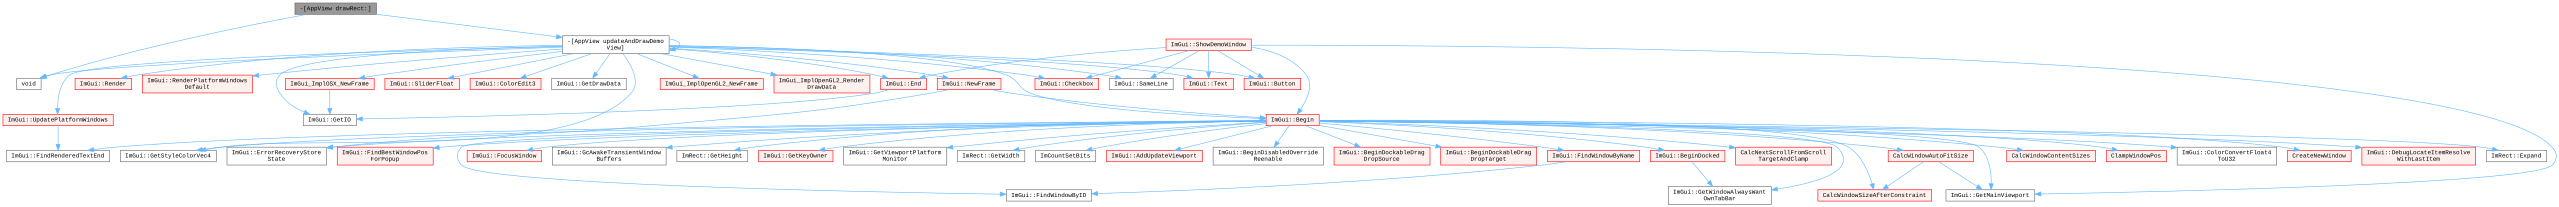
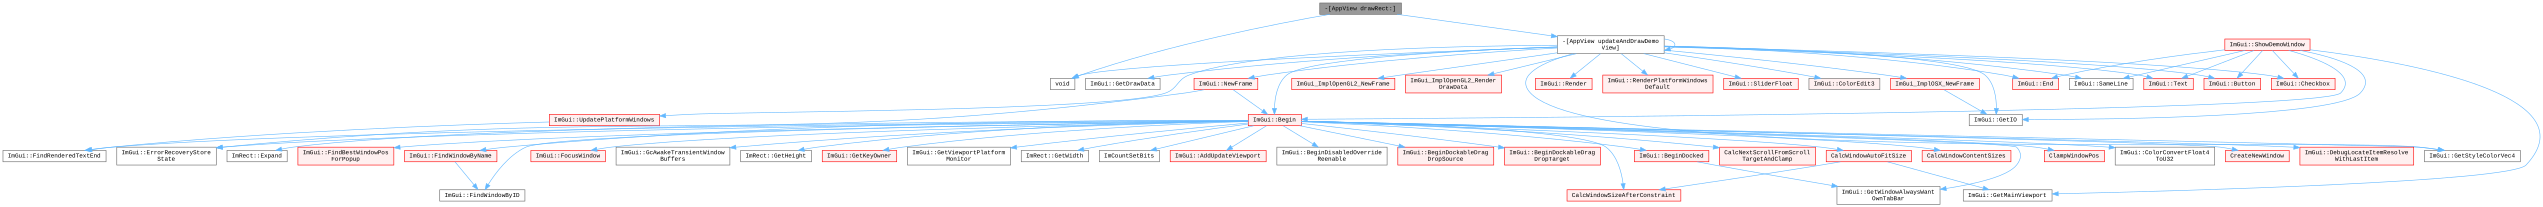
(506, 84) -> (1844, 84)
(626, 111) -> (2240, 114)
(1670, 126) -> none
